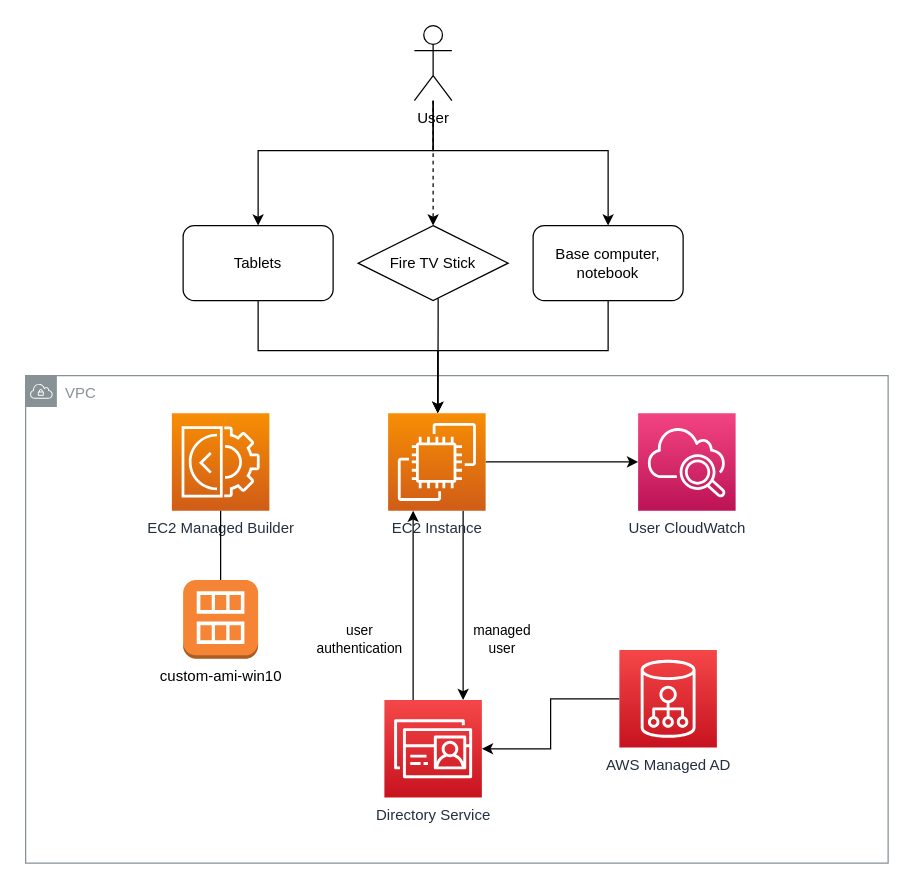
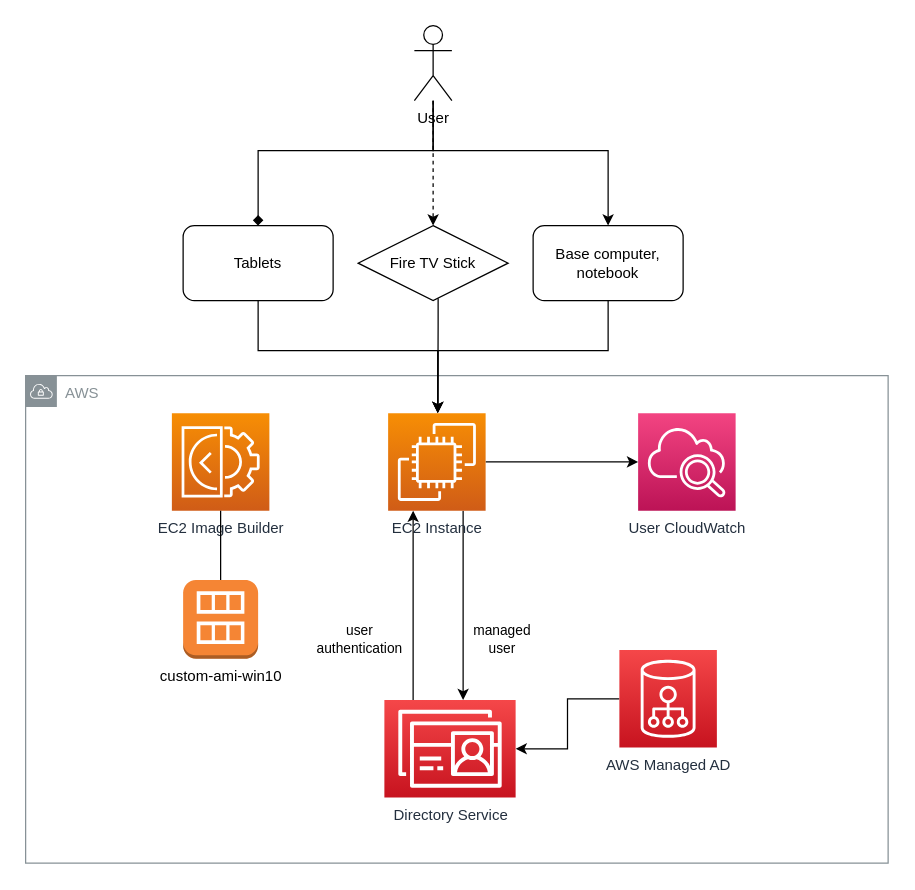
(258, 216) -> (258, 215)
(78, 393) -> (78, 393)
(221, 528) -> (221, 528)
(433, 749) -> (450, 749)
